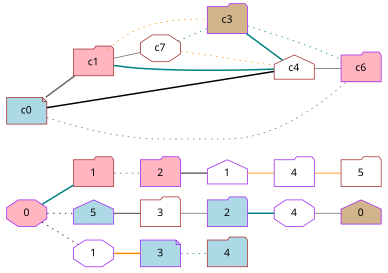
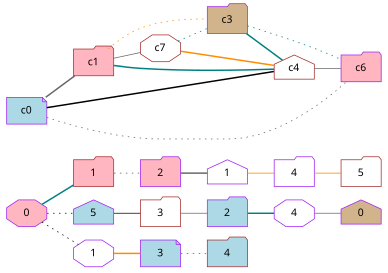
(227, 58) -> (227, 58)
(27, 111) -> (27, 111)
